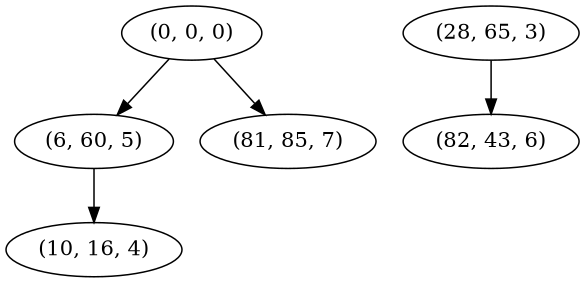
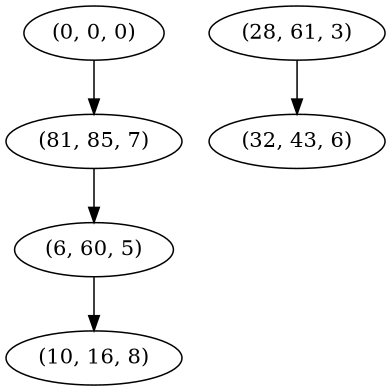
(491, 33) -> (297, 33)
(148, 81) -> (94, 188)
(491, 141) -> (297, 141)
(94, 250) -> (94, 358)
